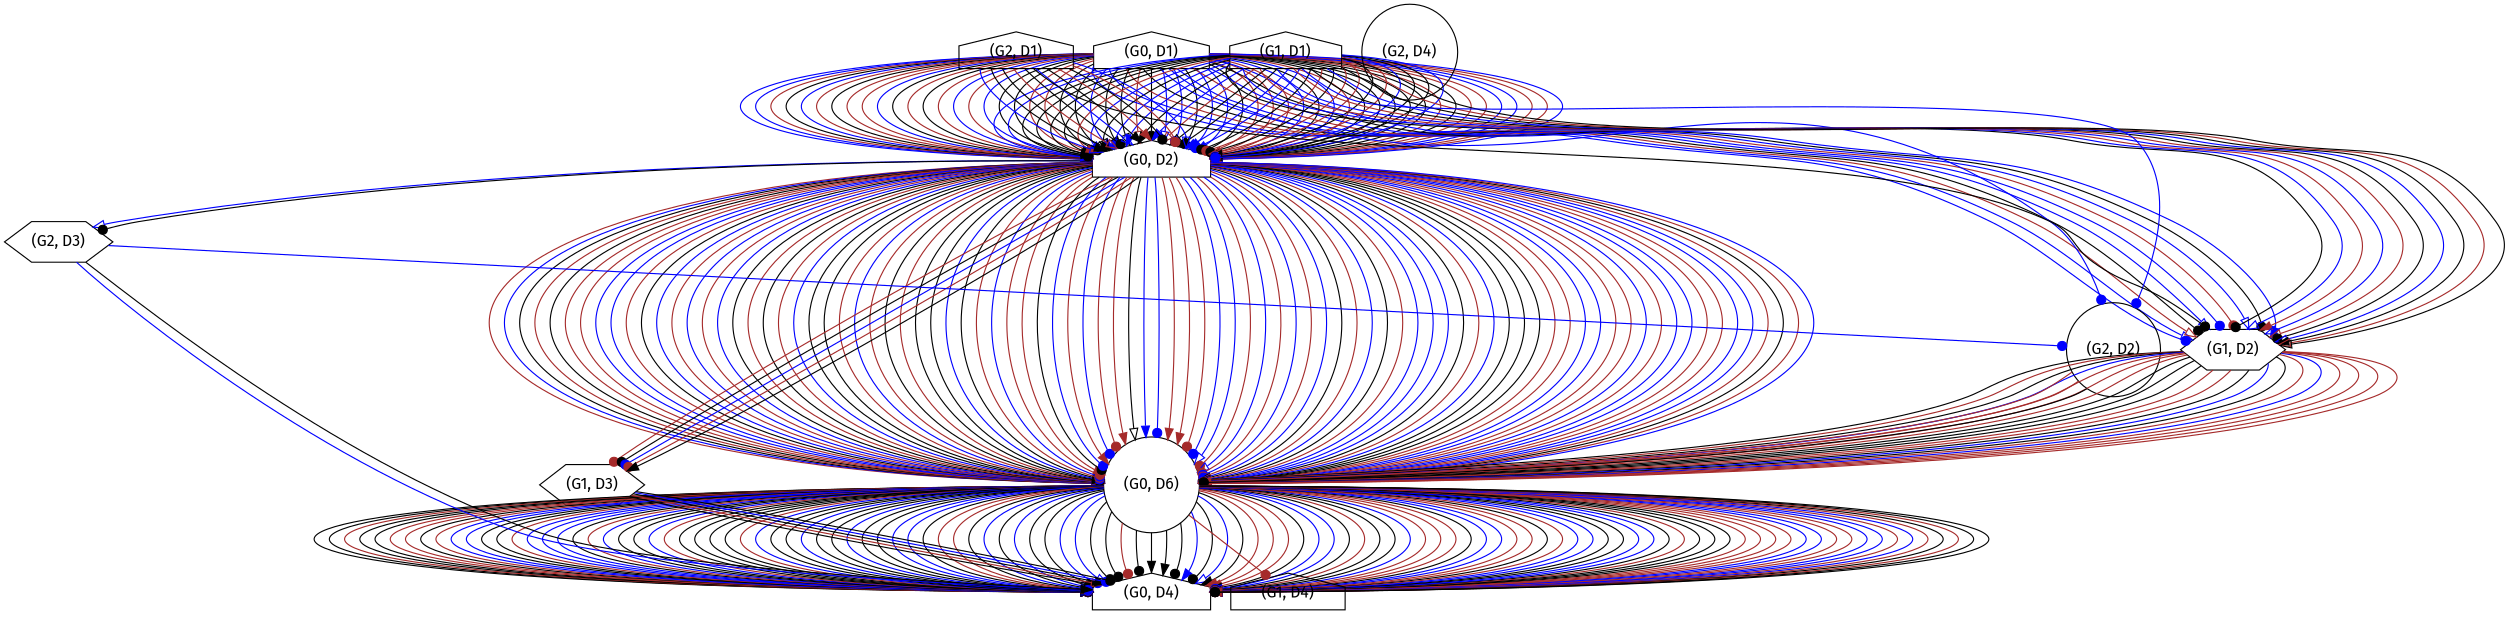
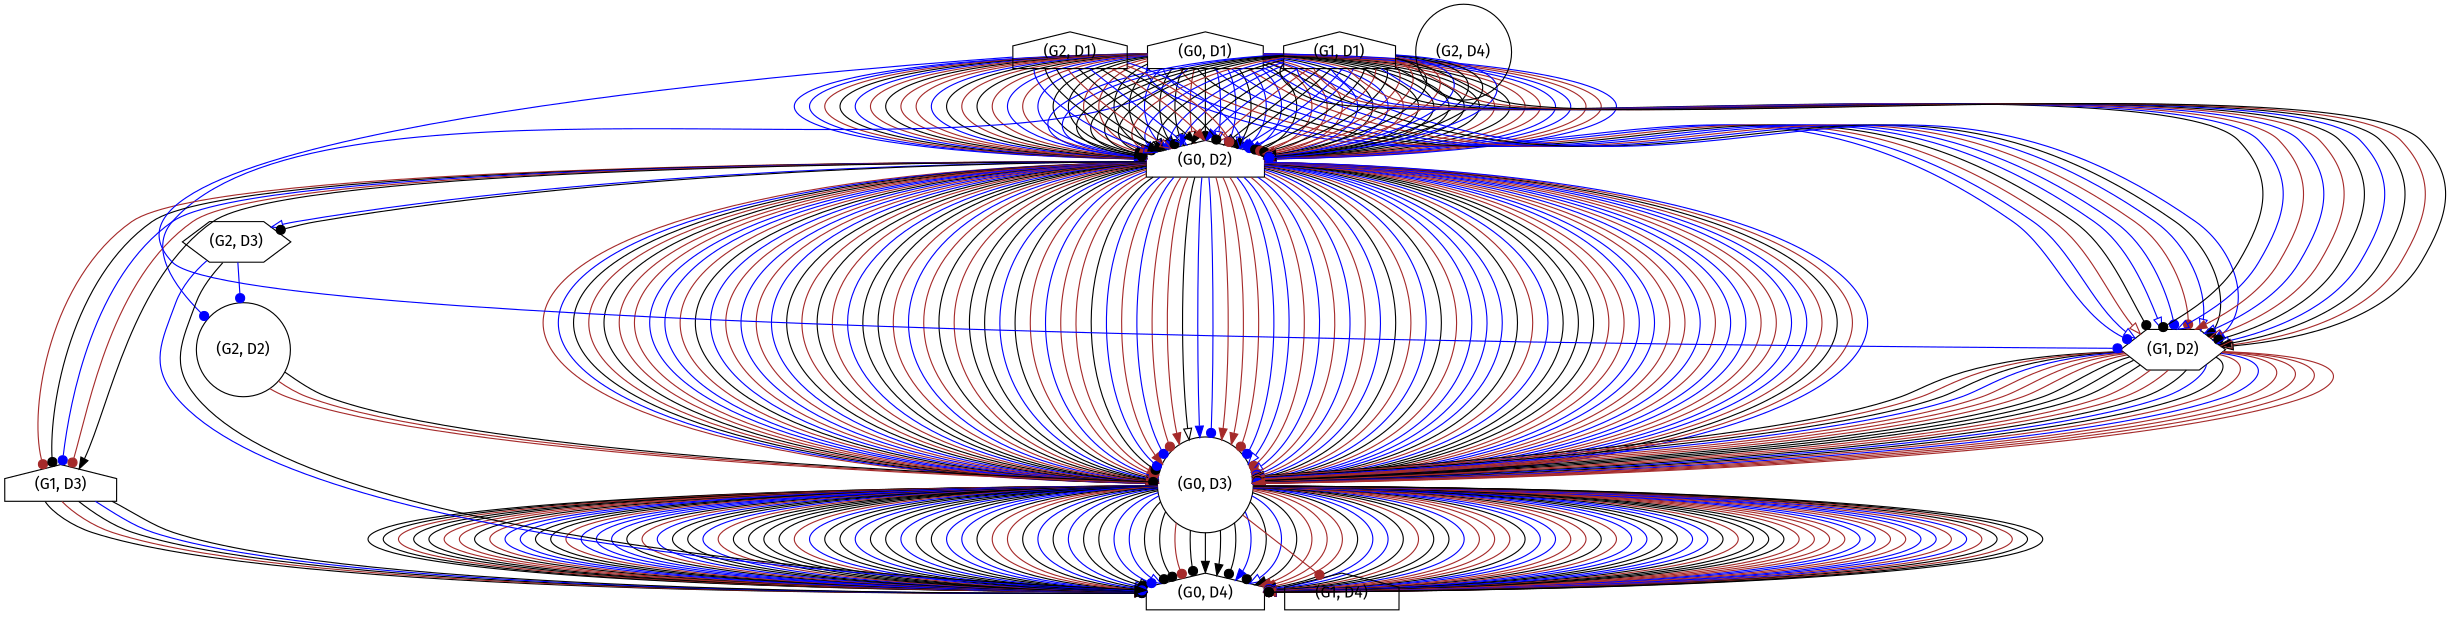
(1800, 107) -> none
(1631, 158) -> (539, 310)
(592, 485) -> (61, 485)
(1151, 485) -> (1205, 485)
